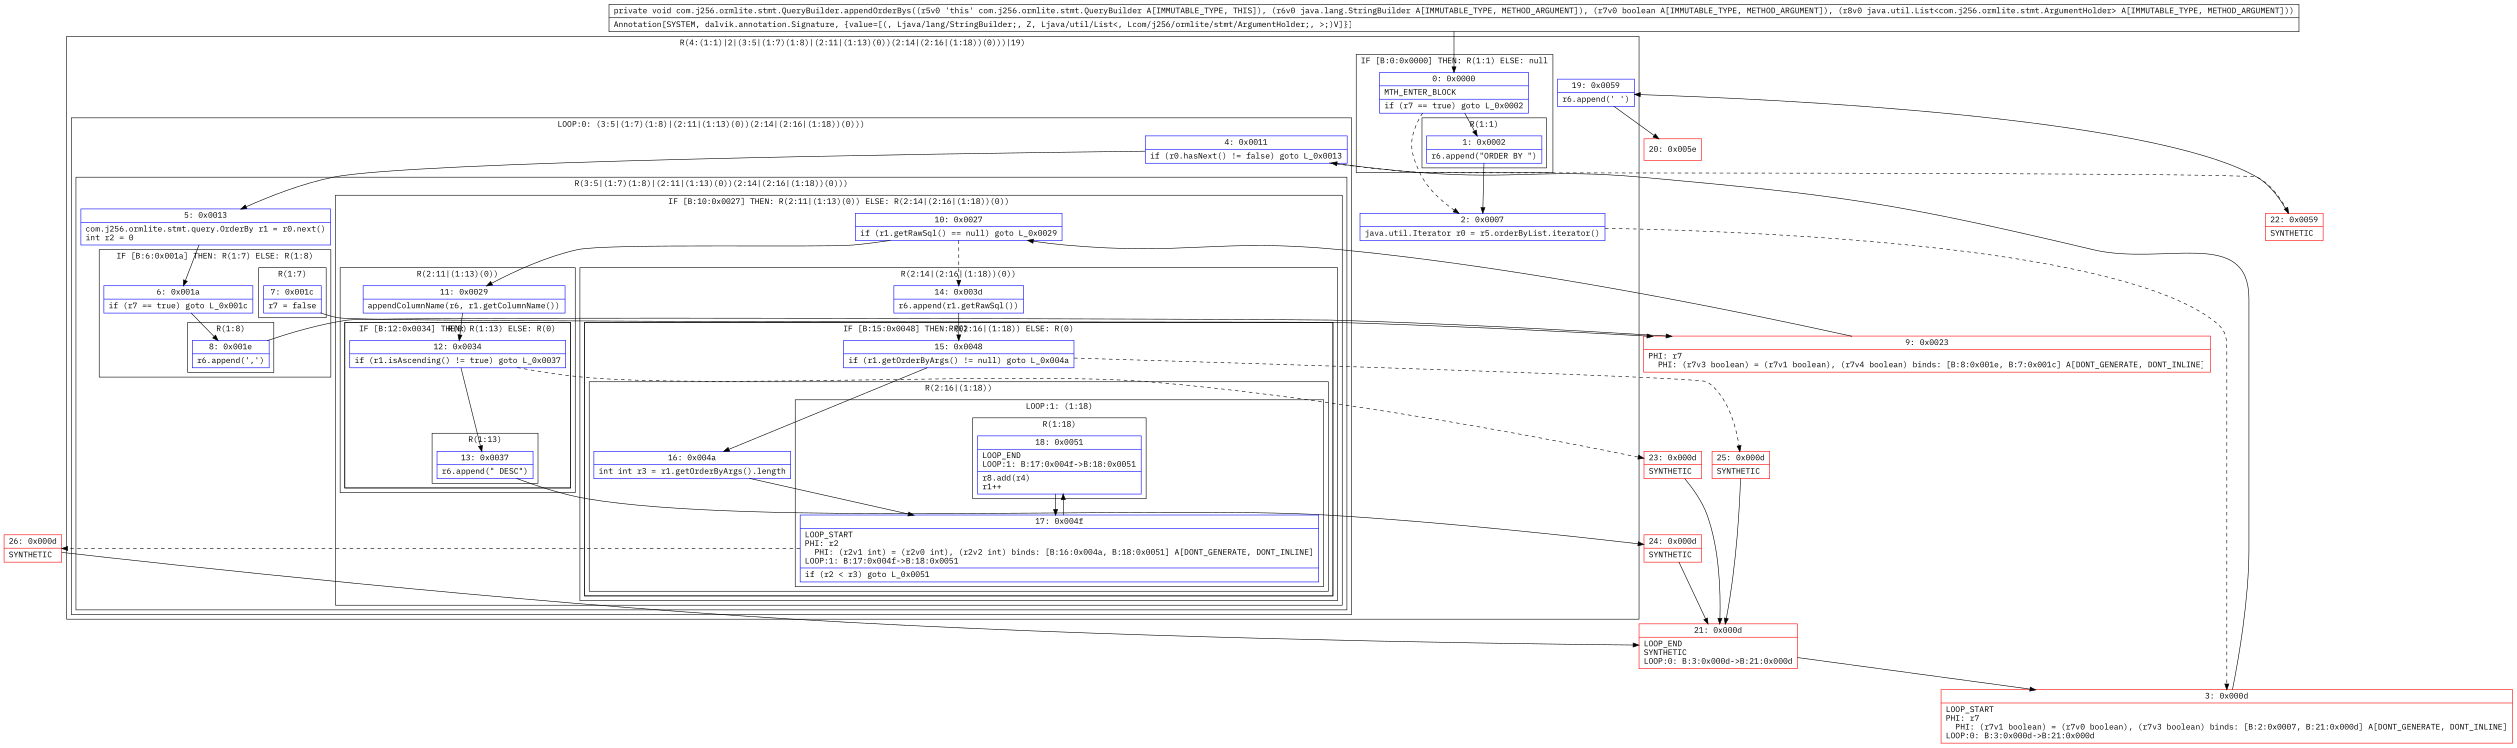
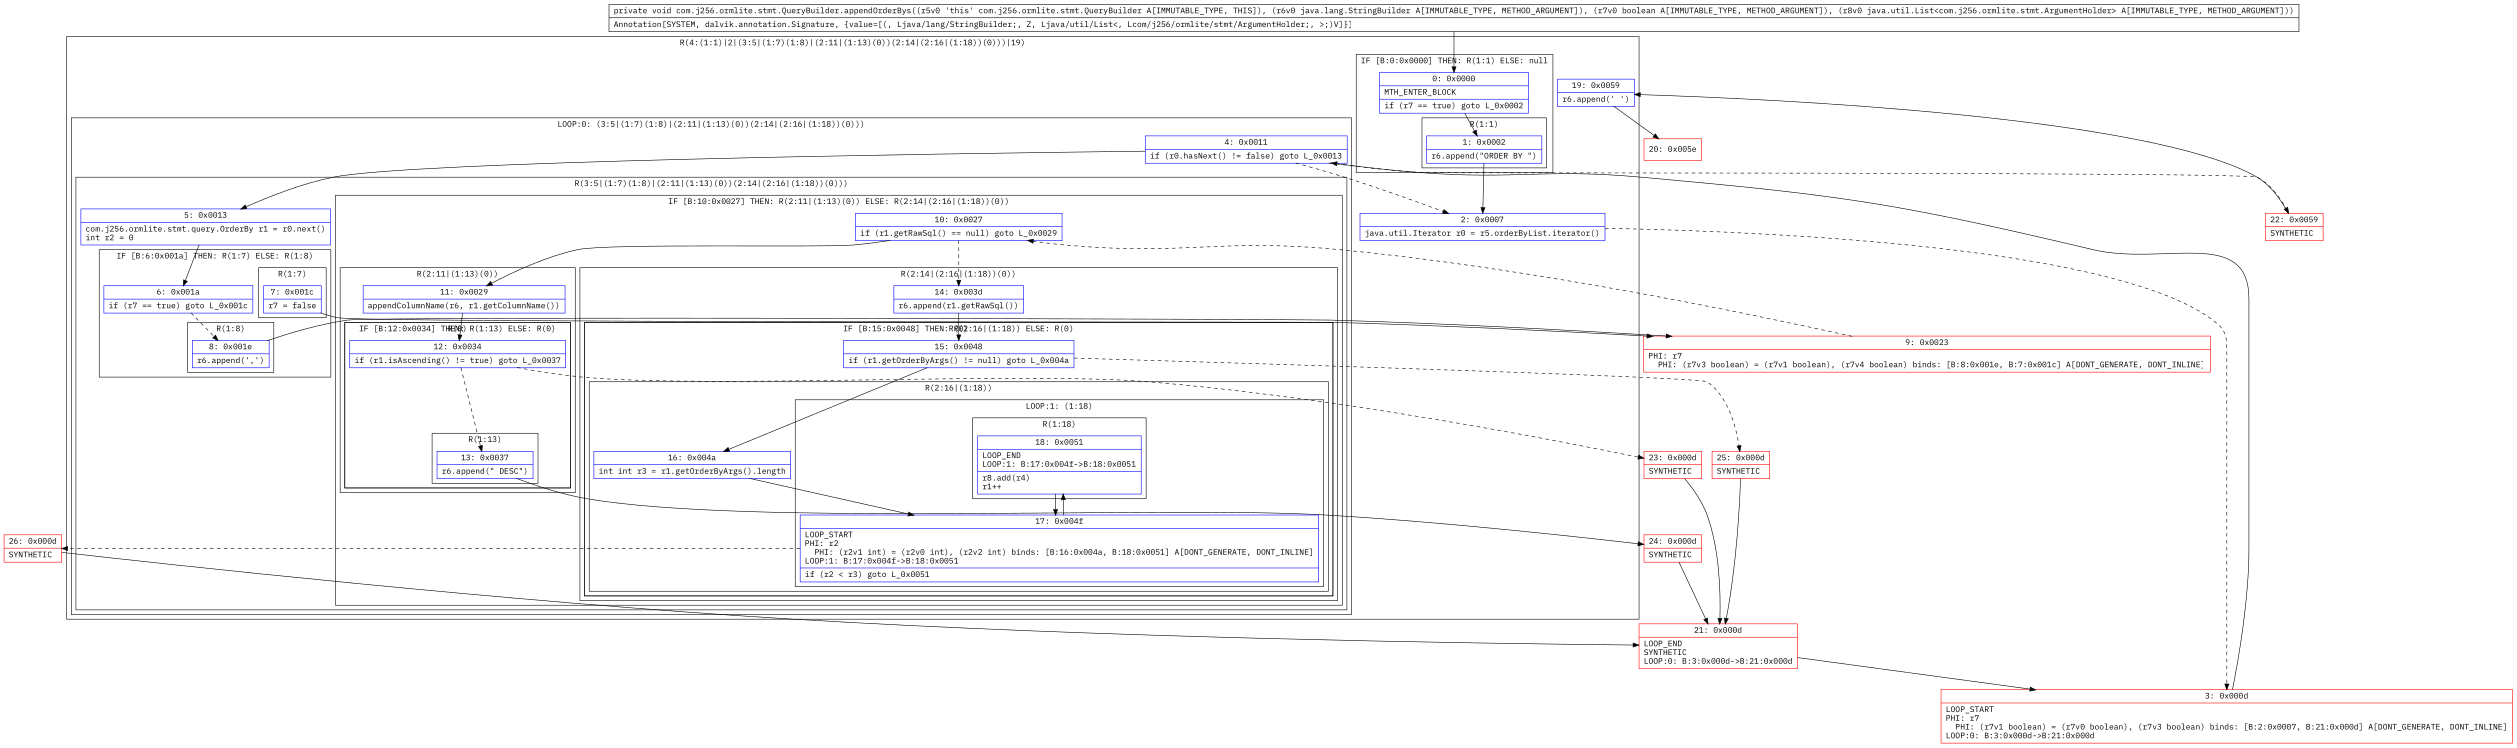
(1417, 167) -> (1370, 186)
(1445, 262) -> (1445, 262)
(204, 326) -> (204, 326)
(471, 407) -> (471, 407)
